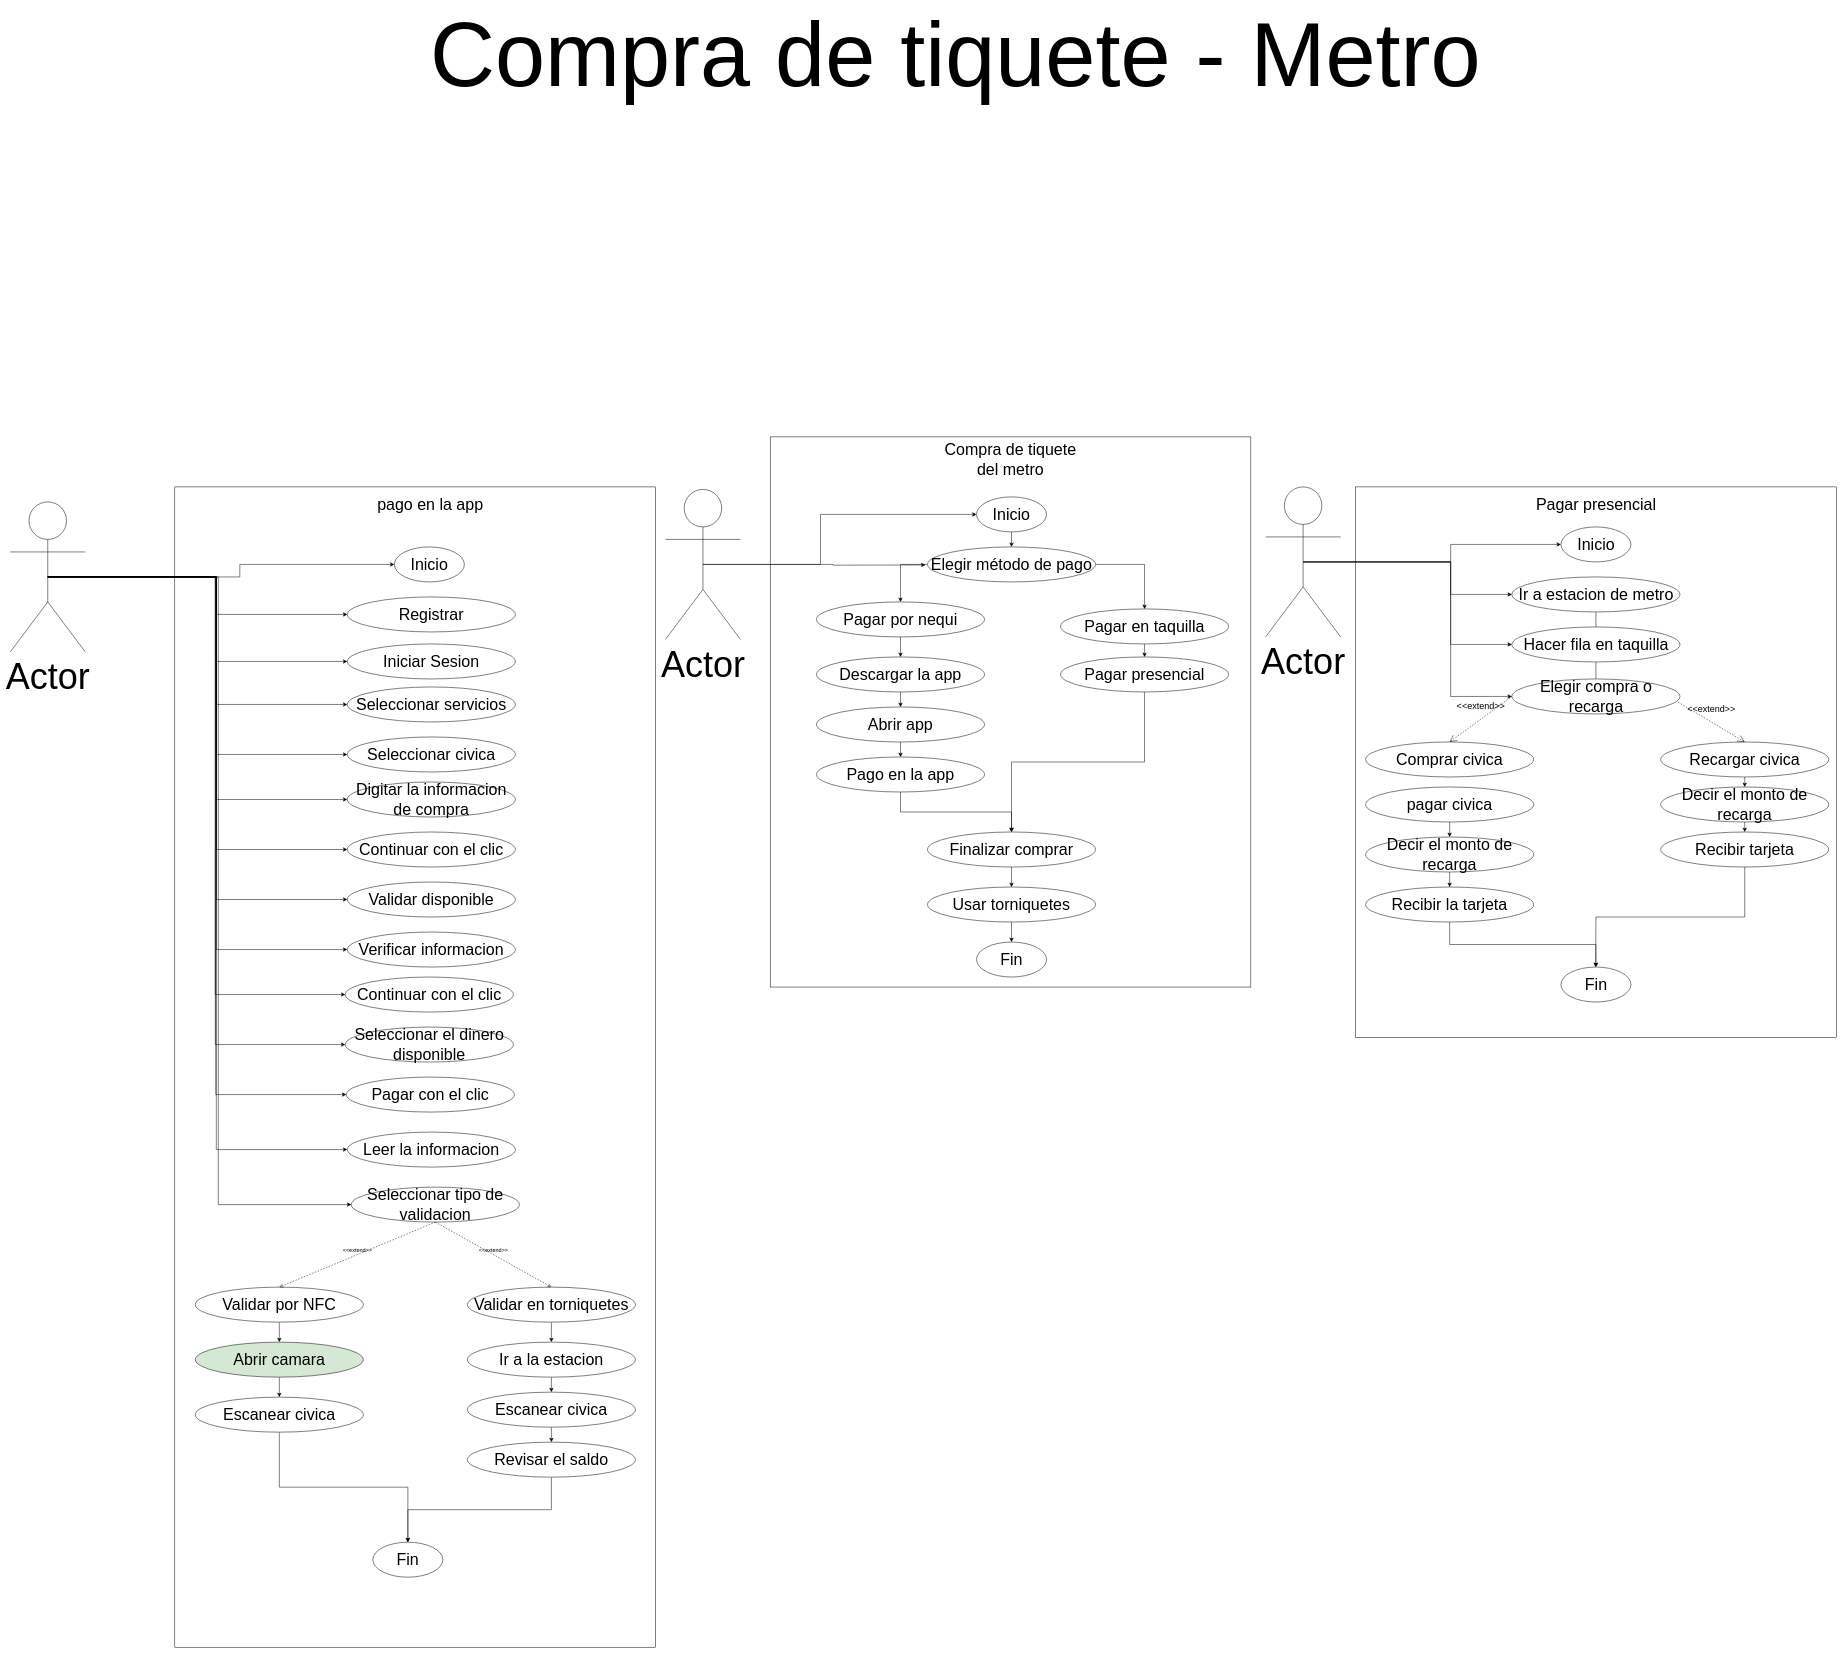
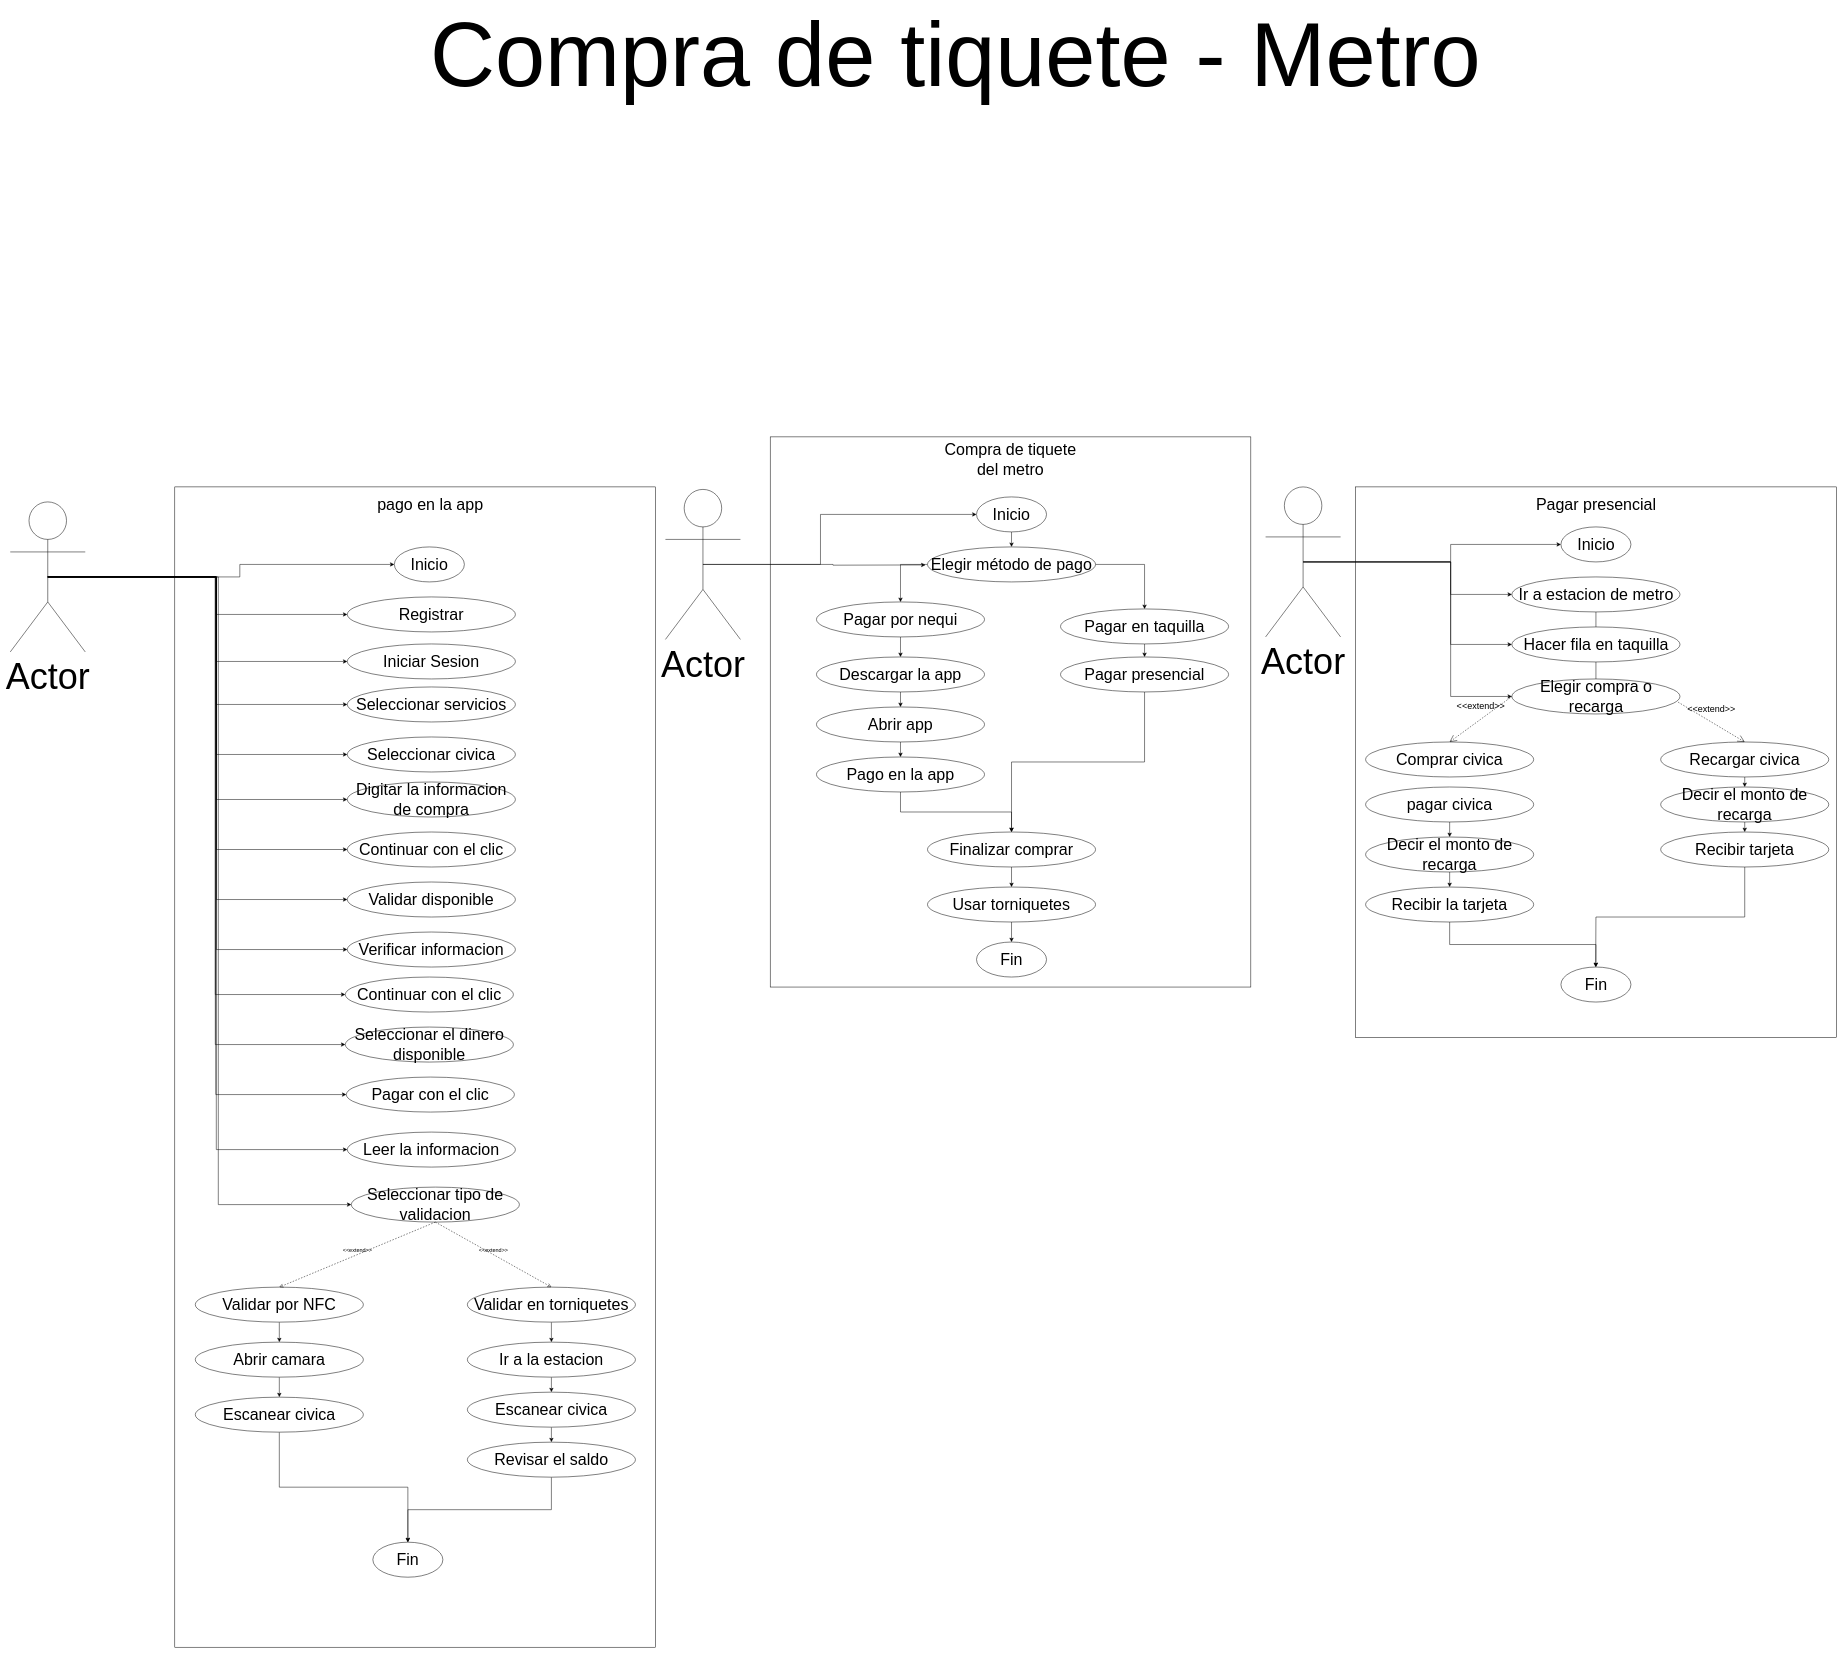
(279, 1359) -> (279, 1359)
